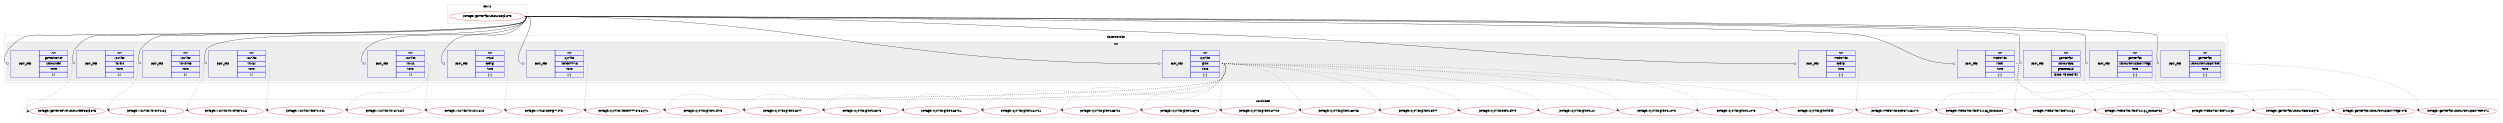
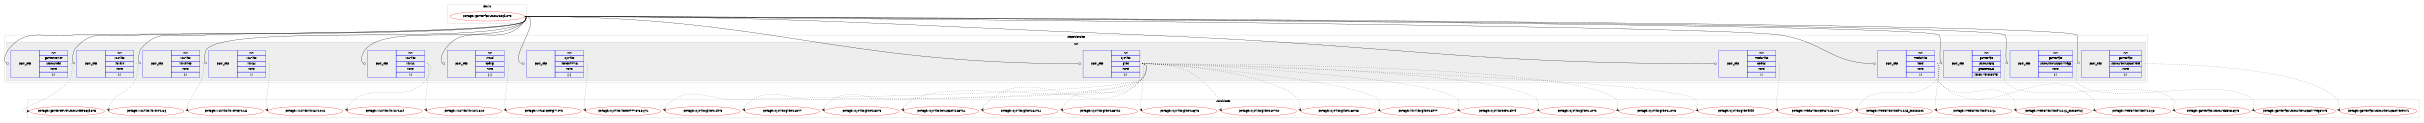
(305, 111) -> (305, 111)
(941, 111) -> (941, 111)
(1418, 111) -> (1418, 111)
(1577, 111) -> none
